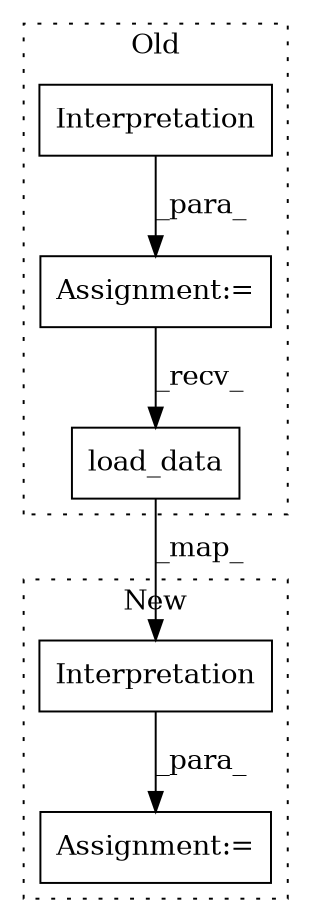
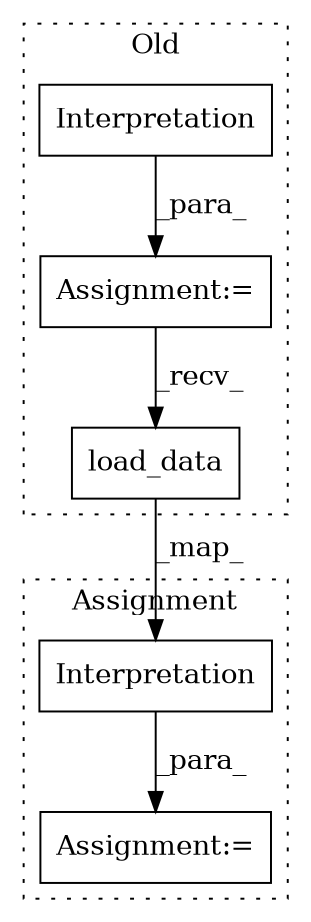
(156, 602) -> (156, 602)
